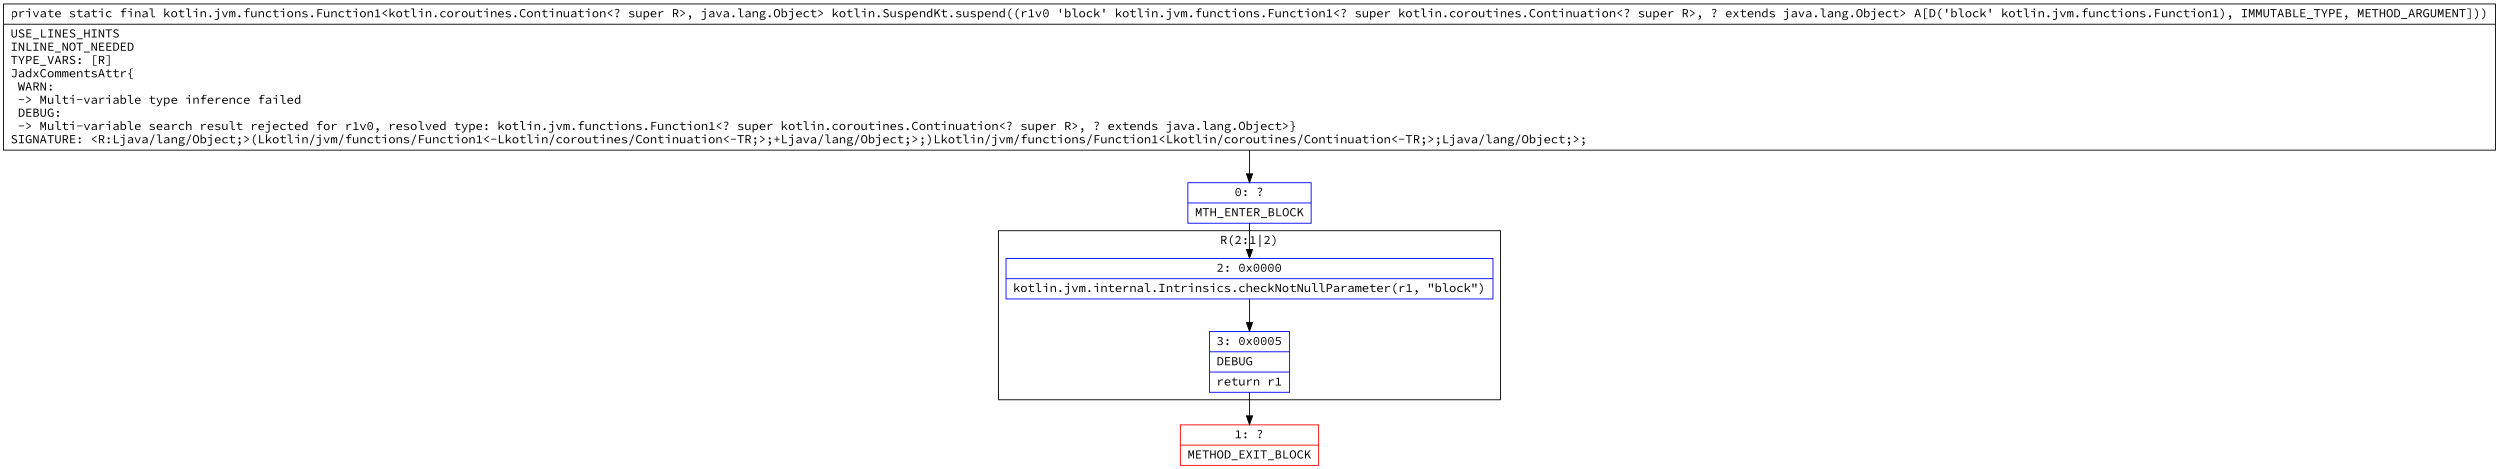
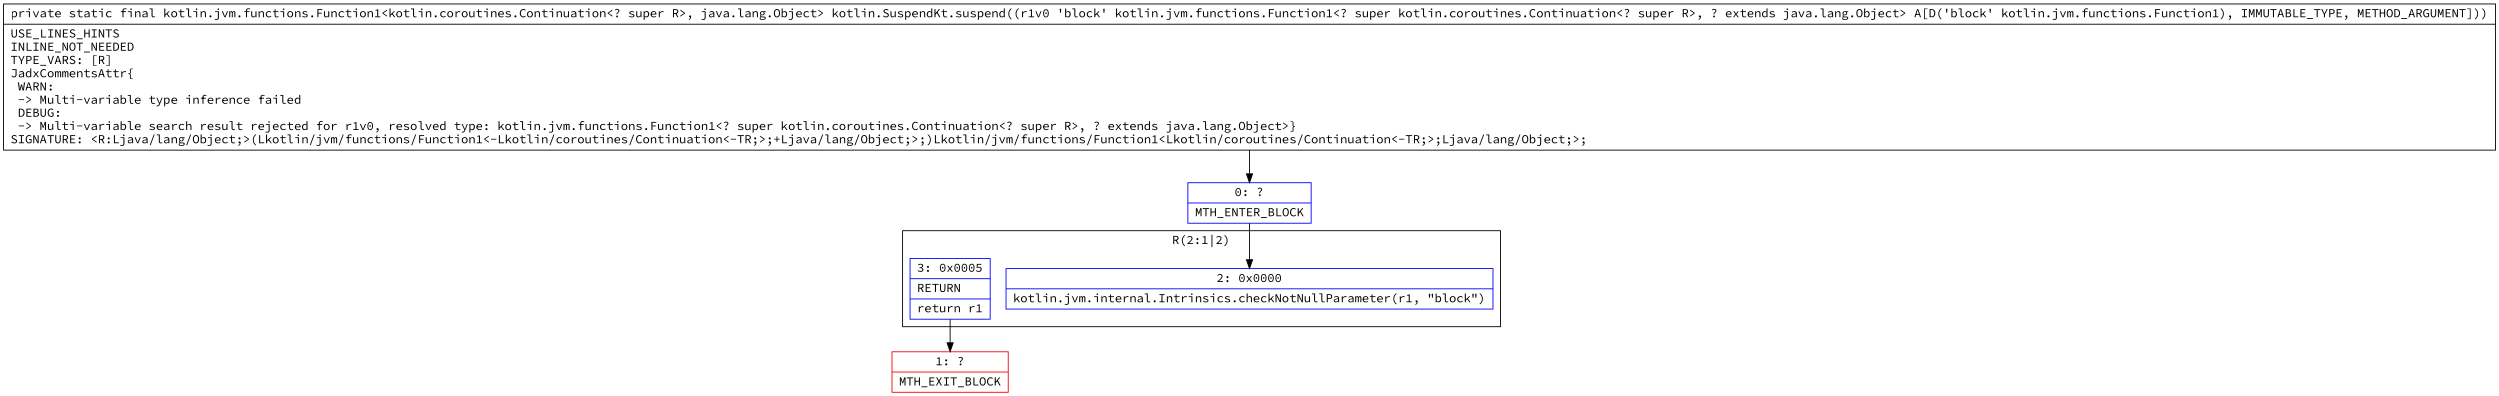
(1250, 311) -> none
(1235, 361) -> (939, 288)
(1250, 455) -> (950, 382)
